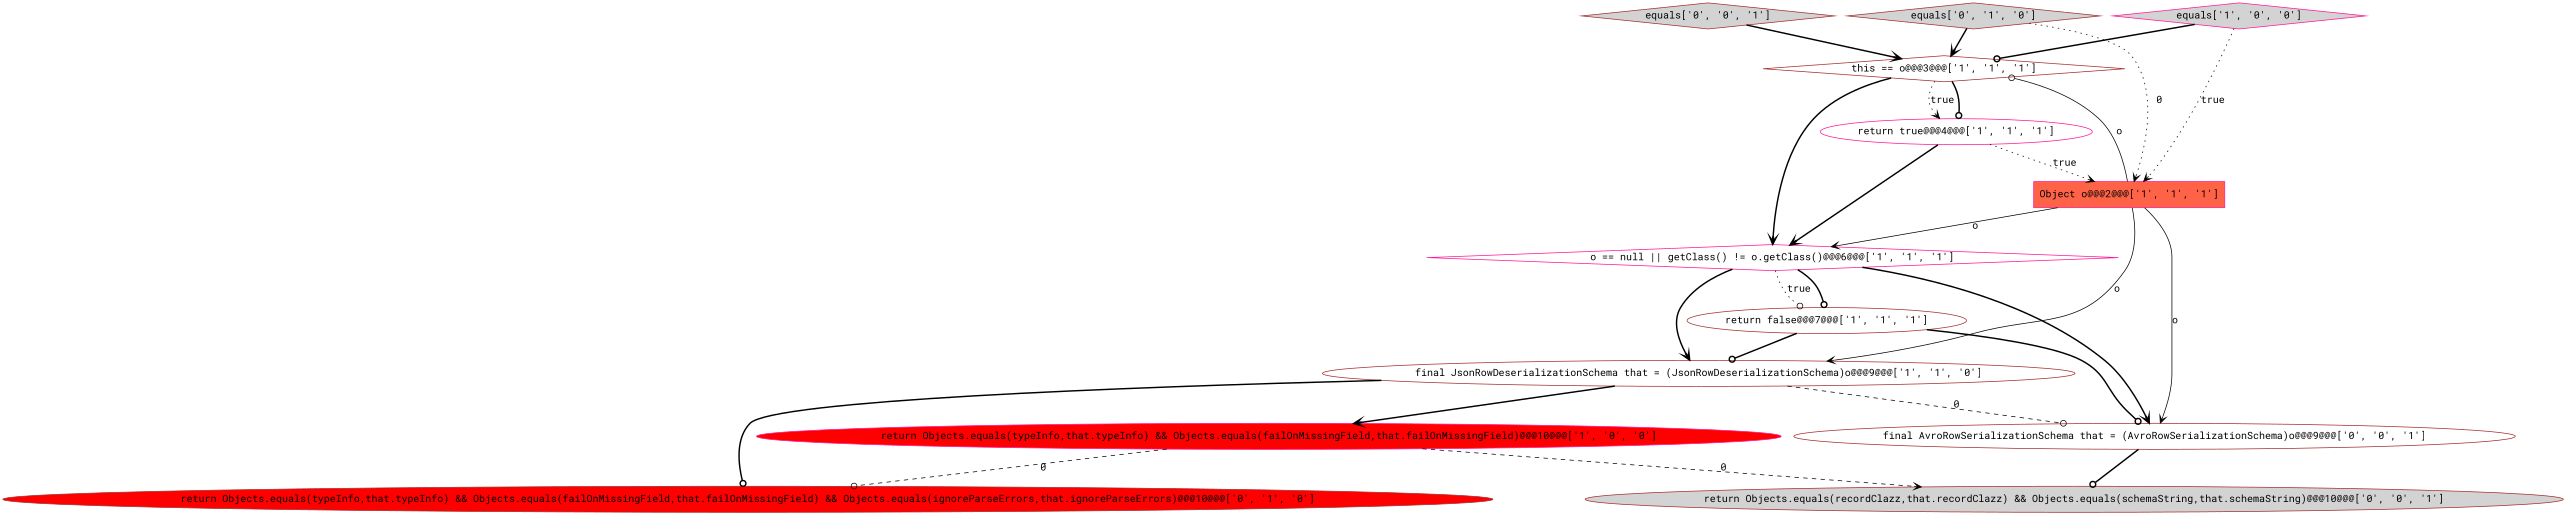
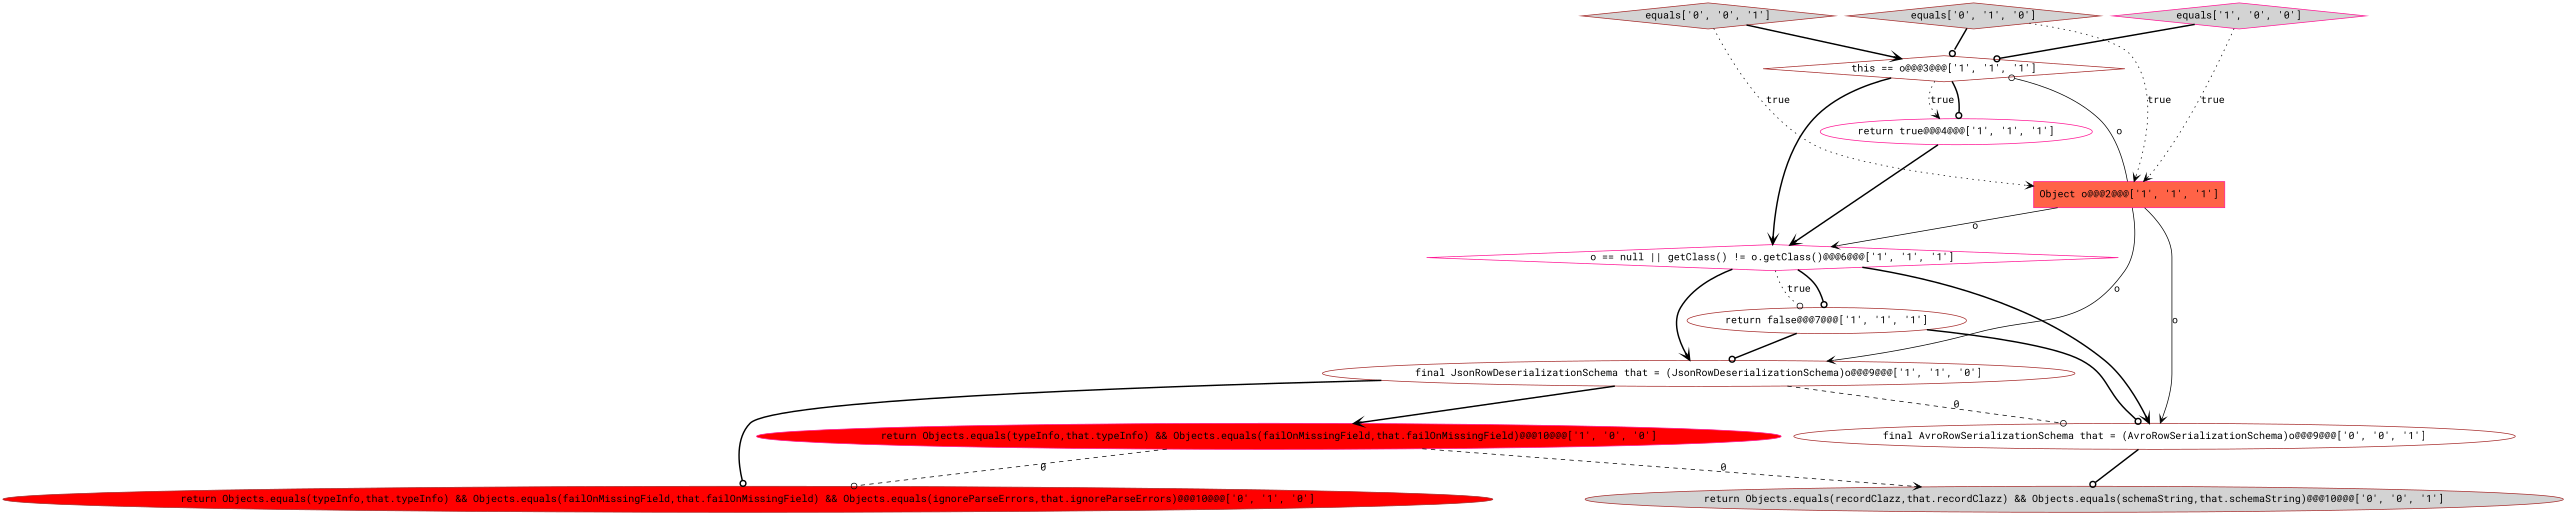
(1961, 39) -> (1961, 39)
(2160, 100) -> (2160, 100)
(2039, 162) -> (1843, 156)
